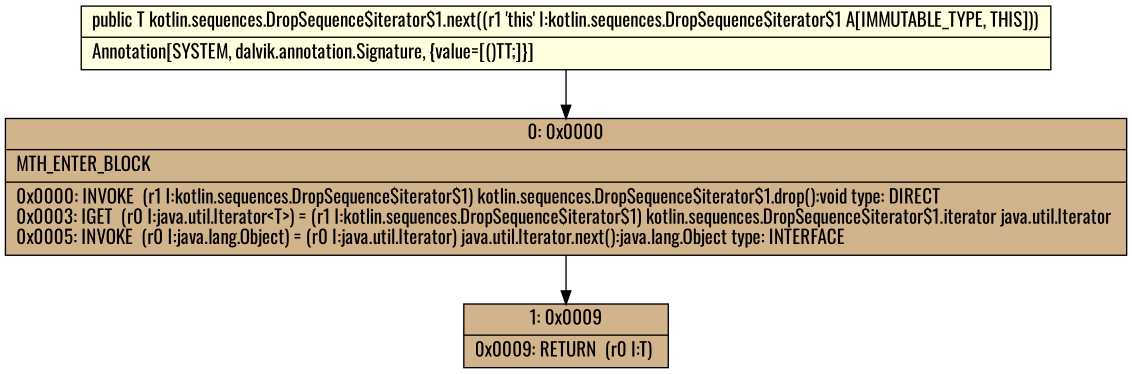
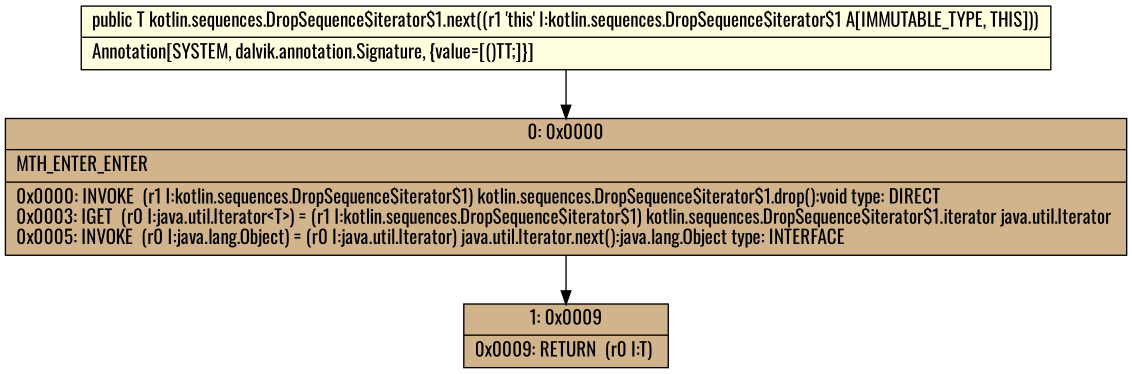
(84, 165) -> (83, 165)
